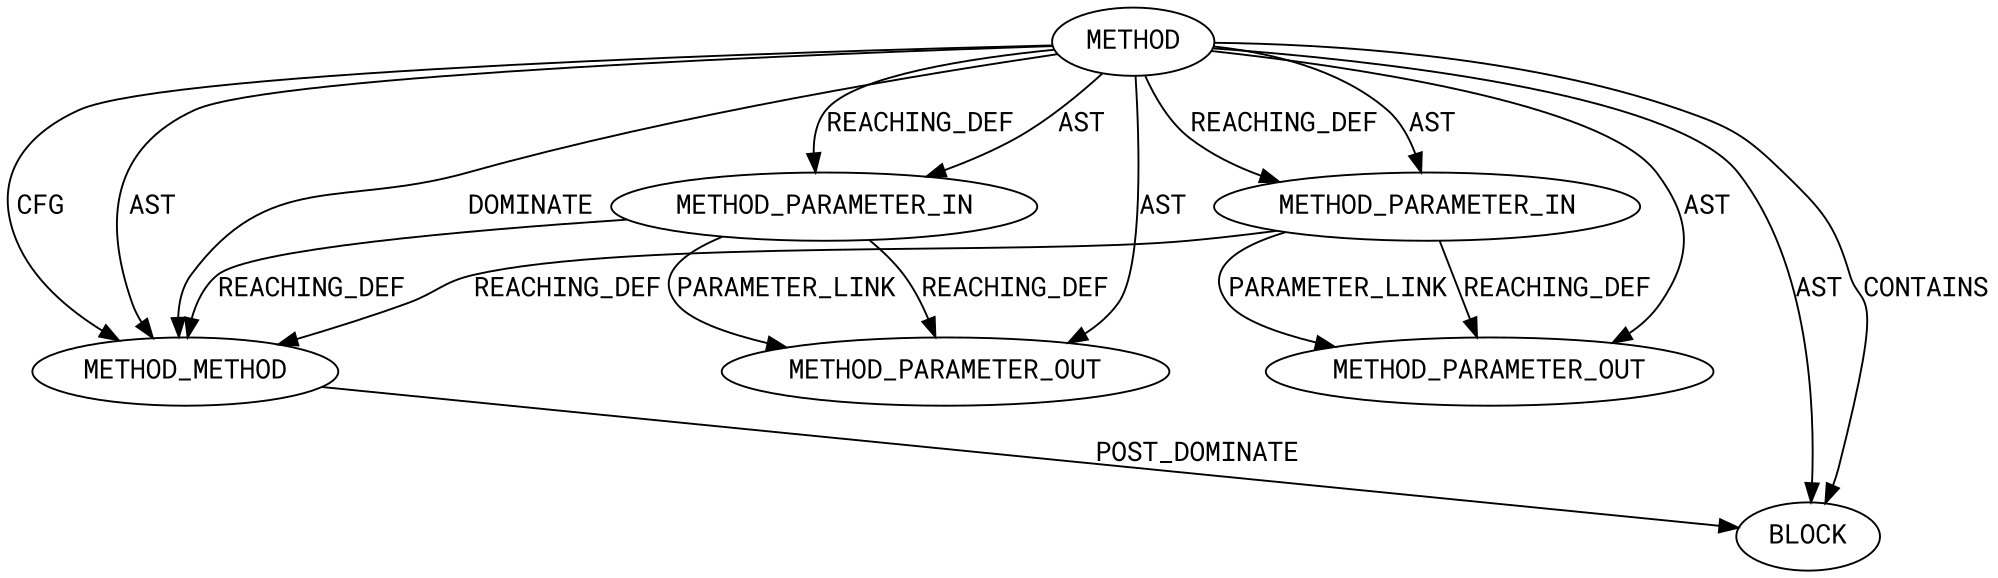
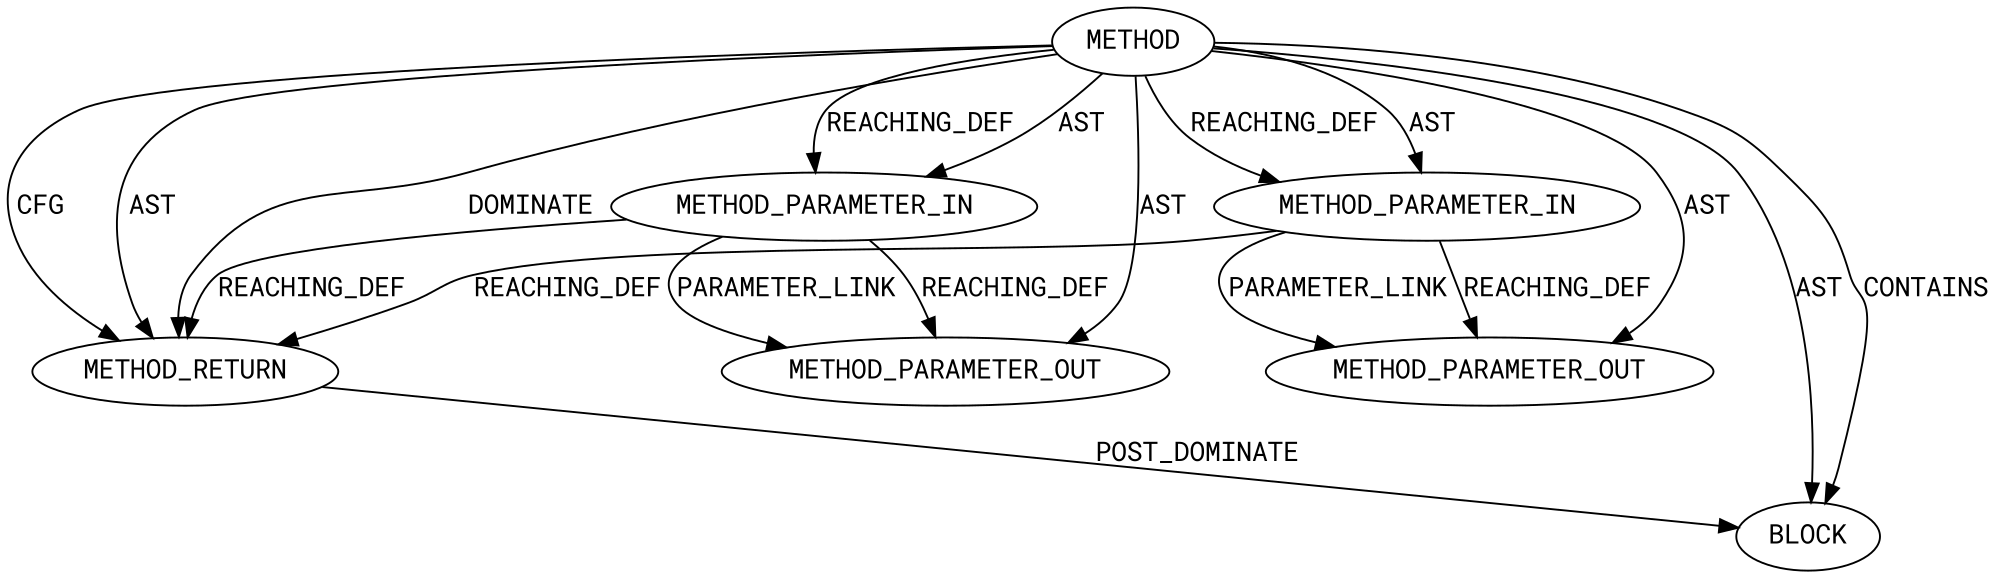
(185, 372) -> (185, 372)
